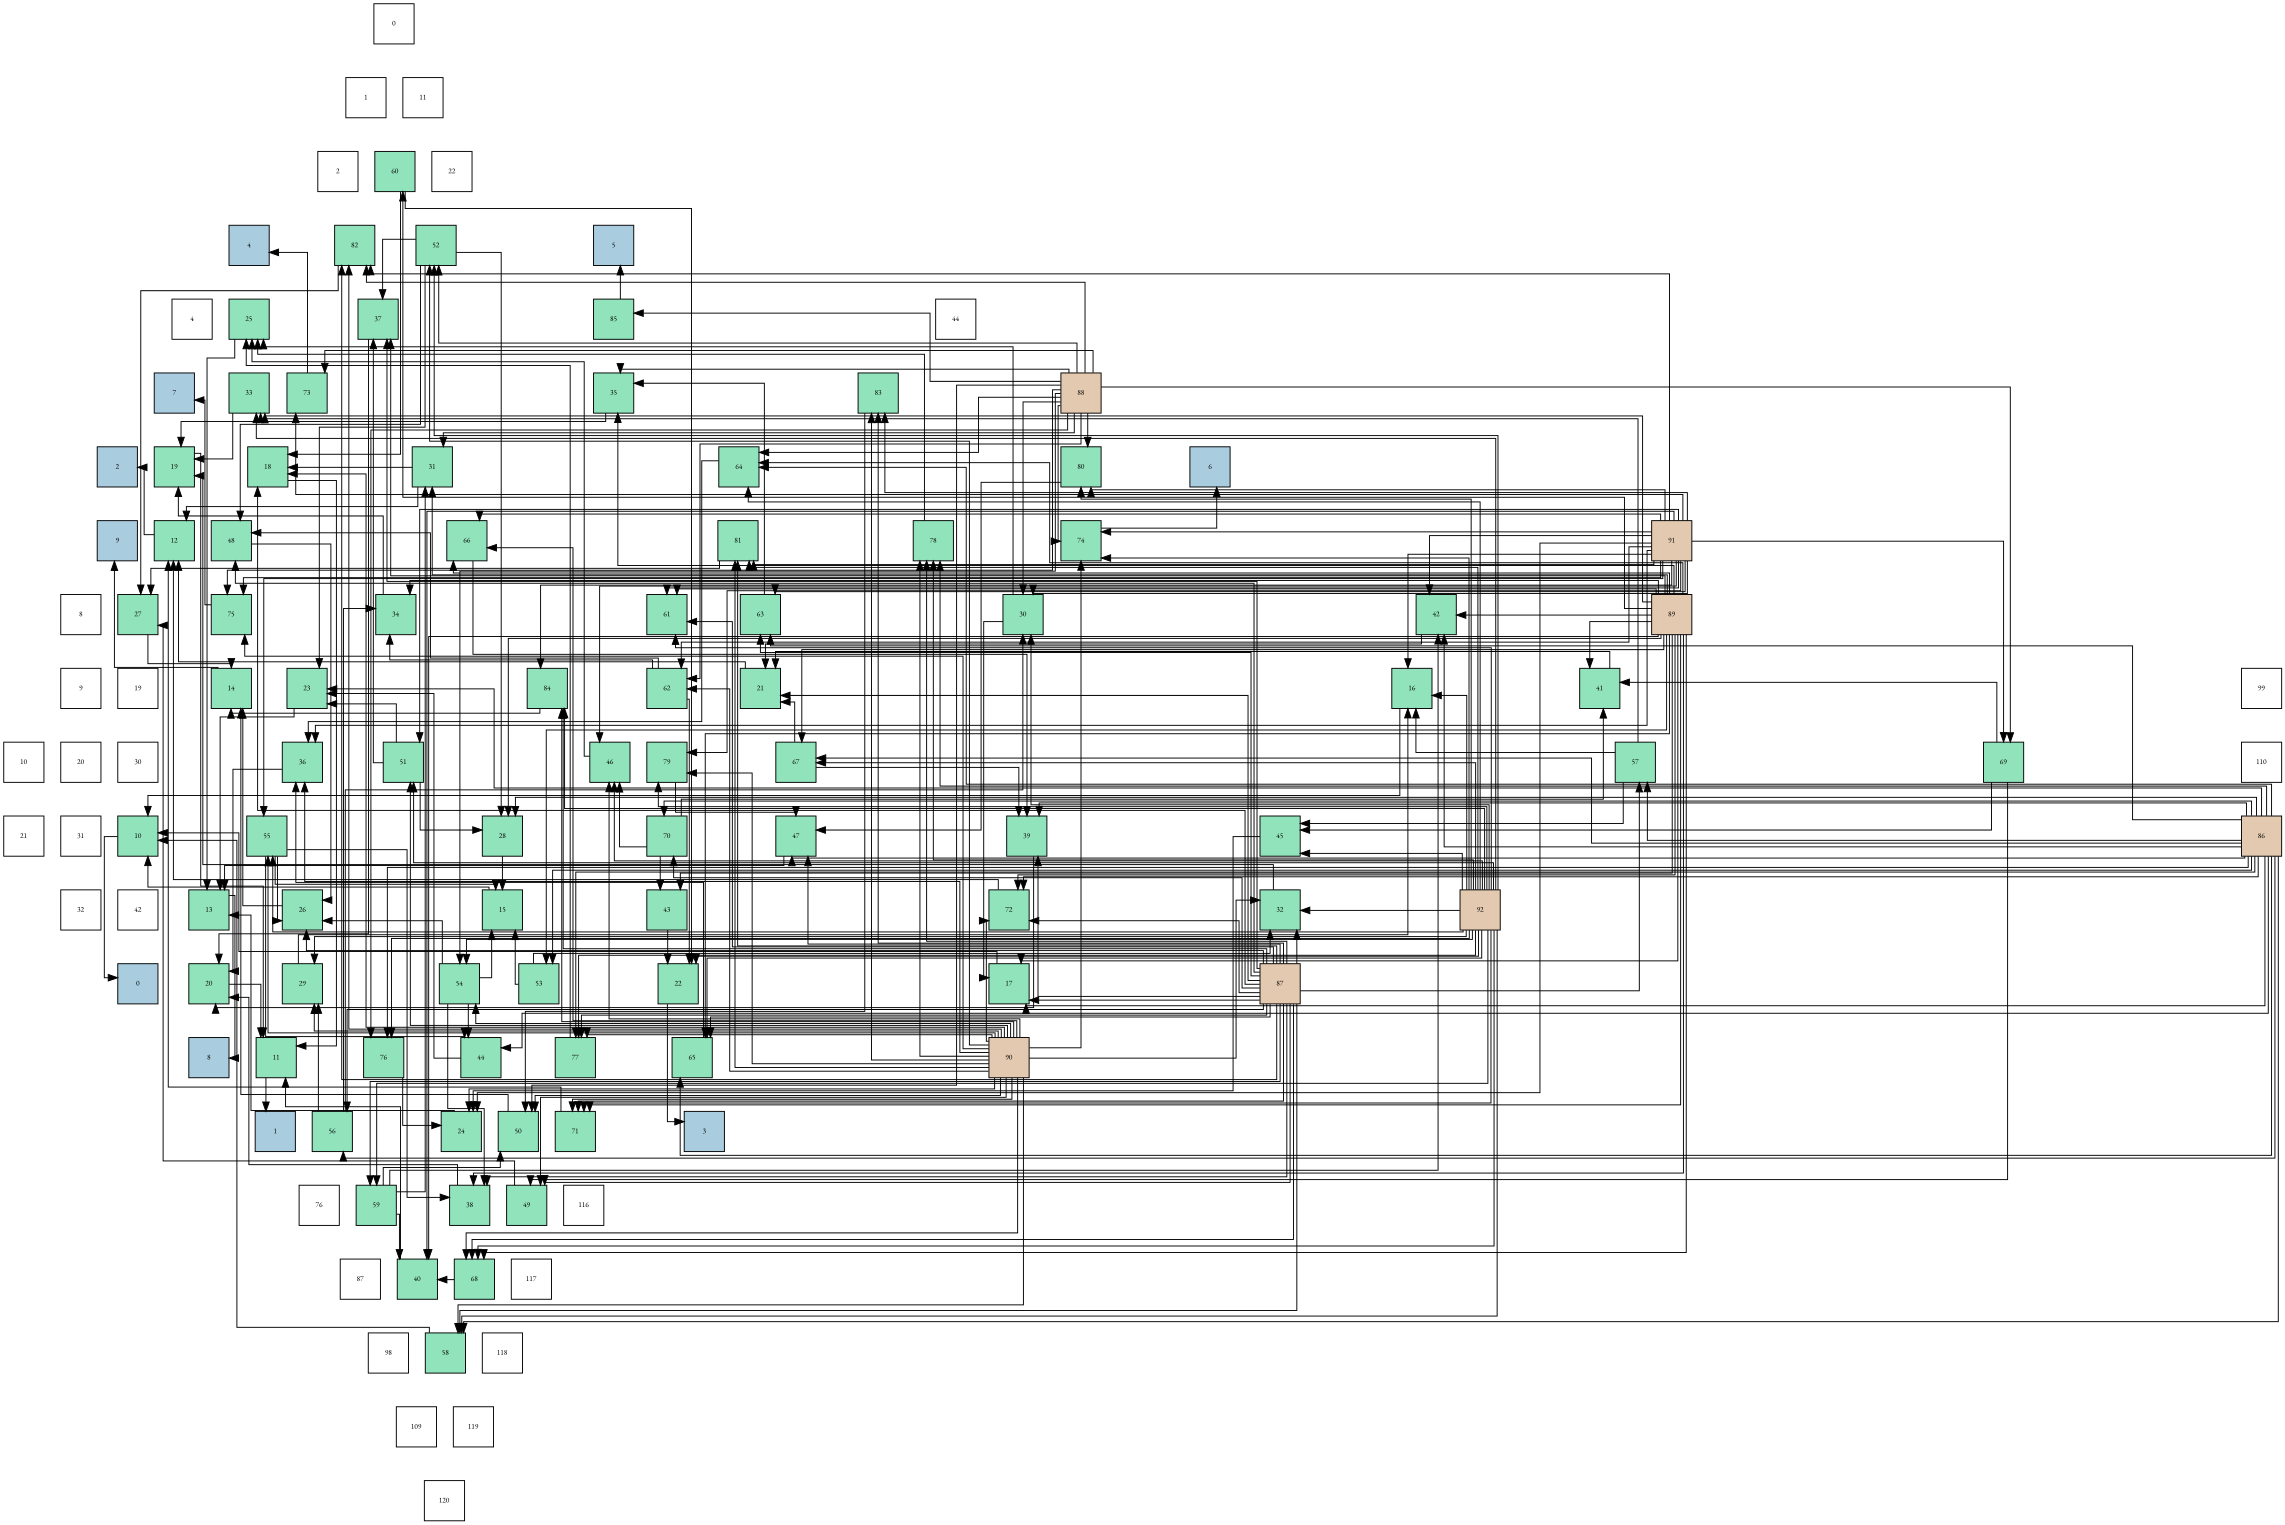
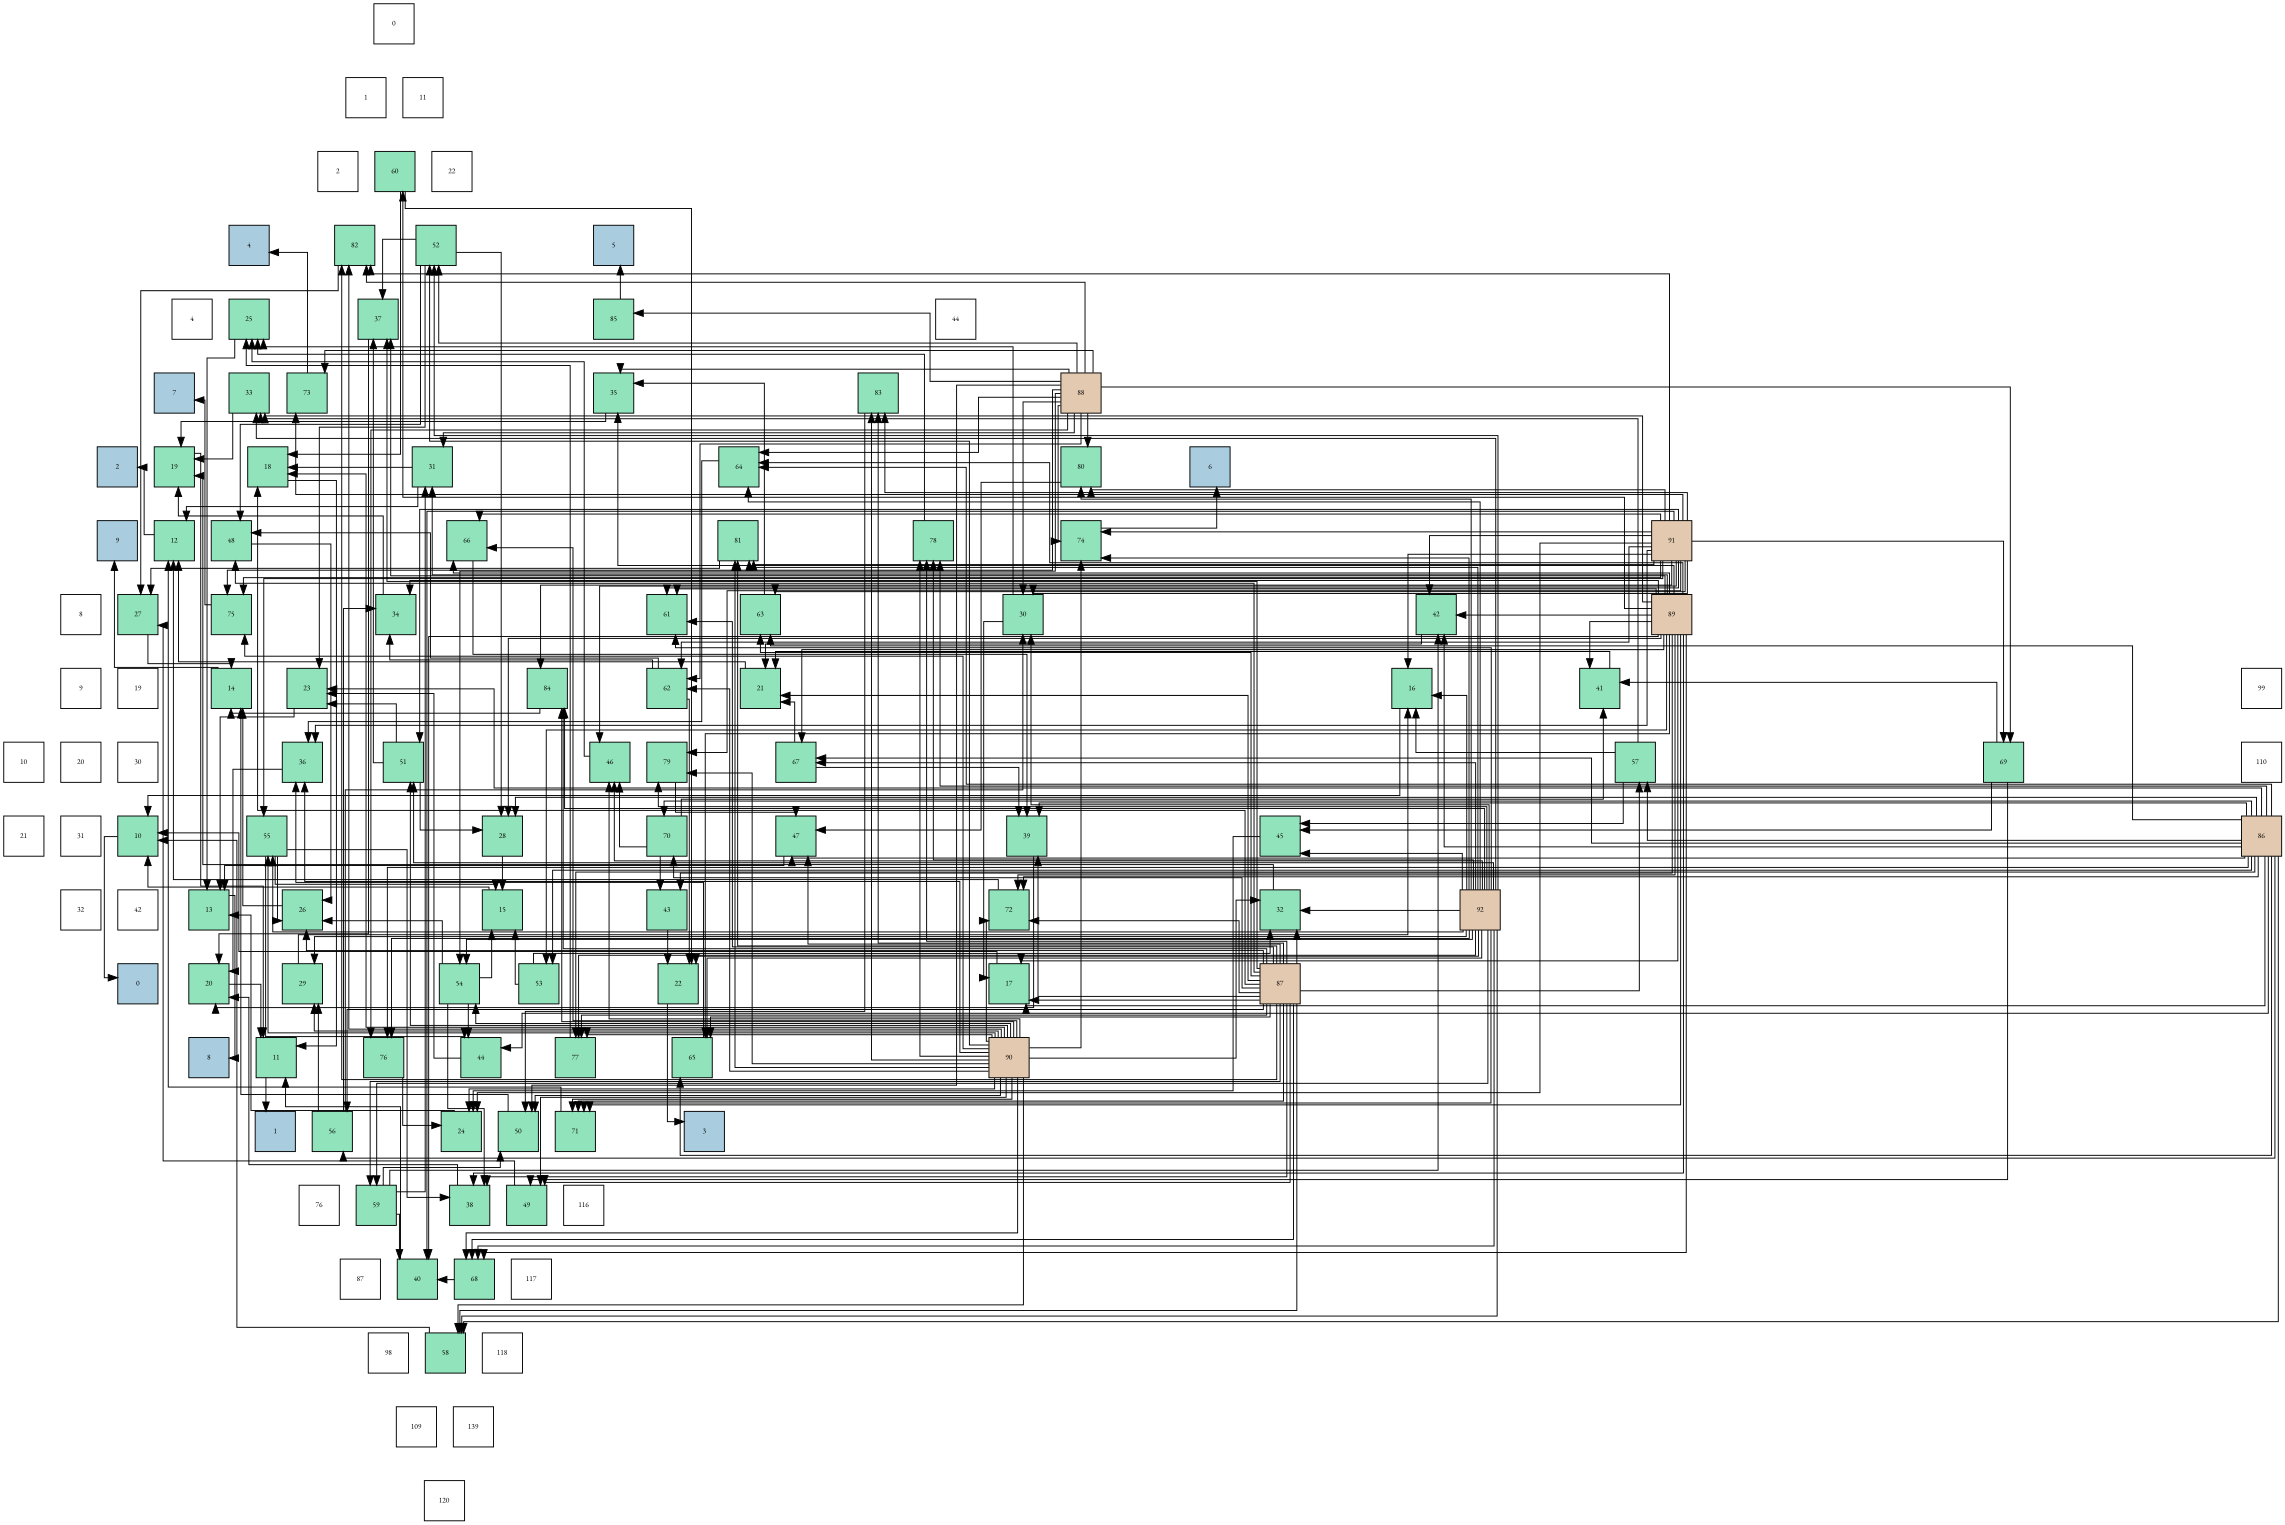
(473, 1427) -> (473, 1427)
